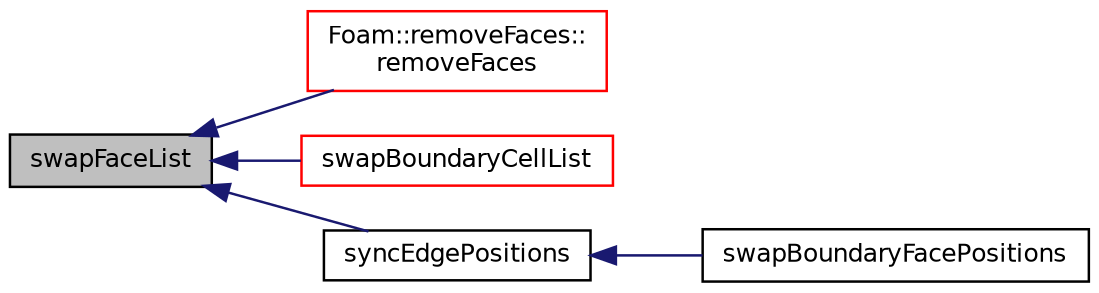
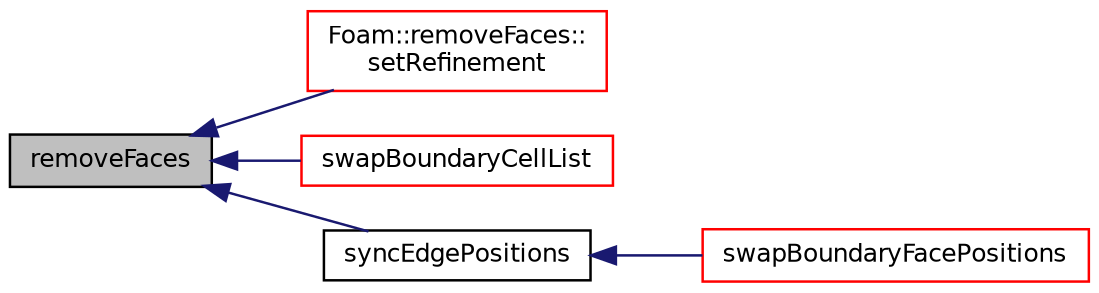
(457, 51) -> (457, 51)
(111, 161) -> (111, 161)
(896, 255) -> (896, 255)
